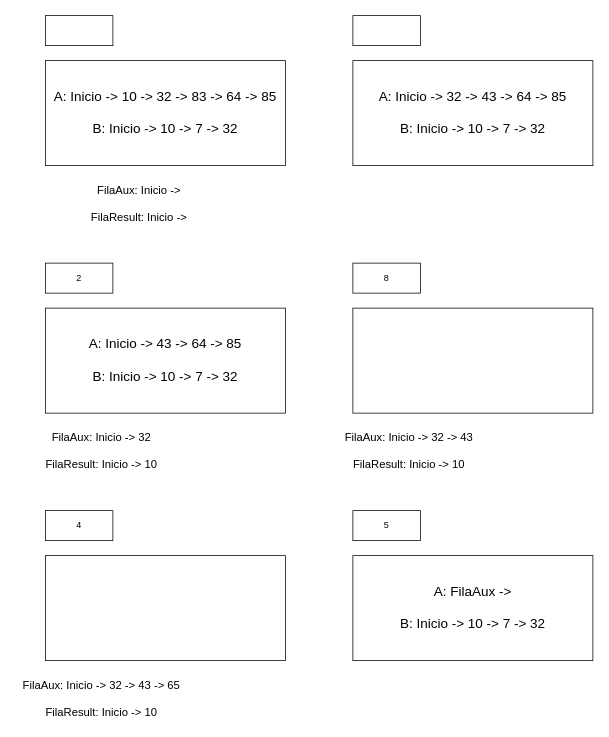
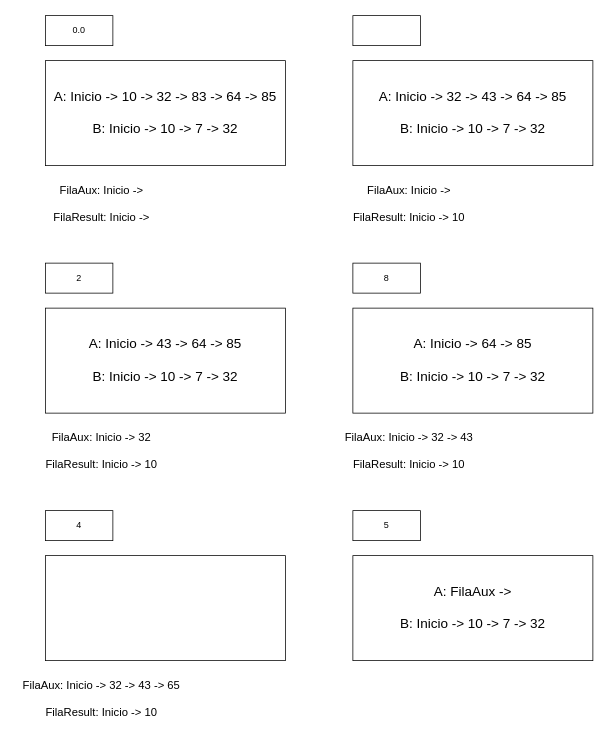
none -> (79, 30)
(139, 203) -> (102, 203)
none -> (409, 203)
none -> (473, 360)
